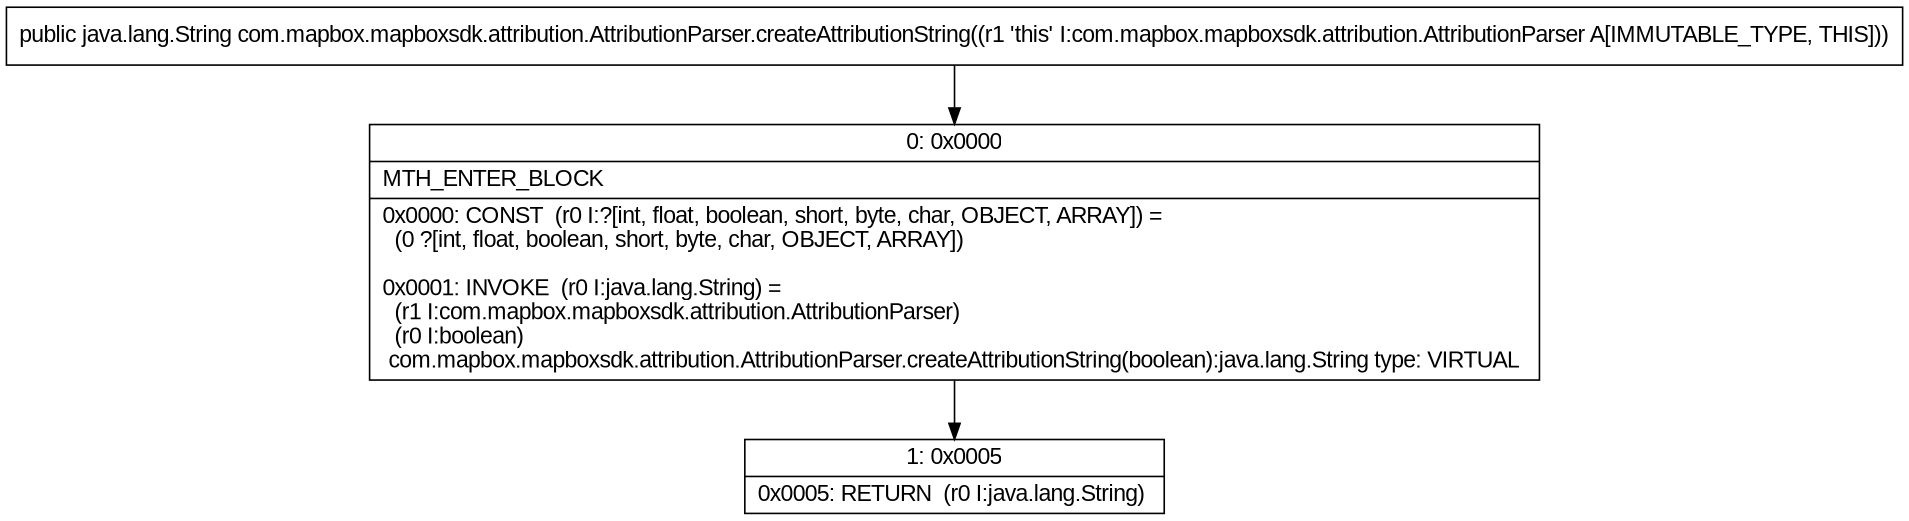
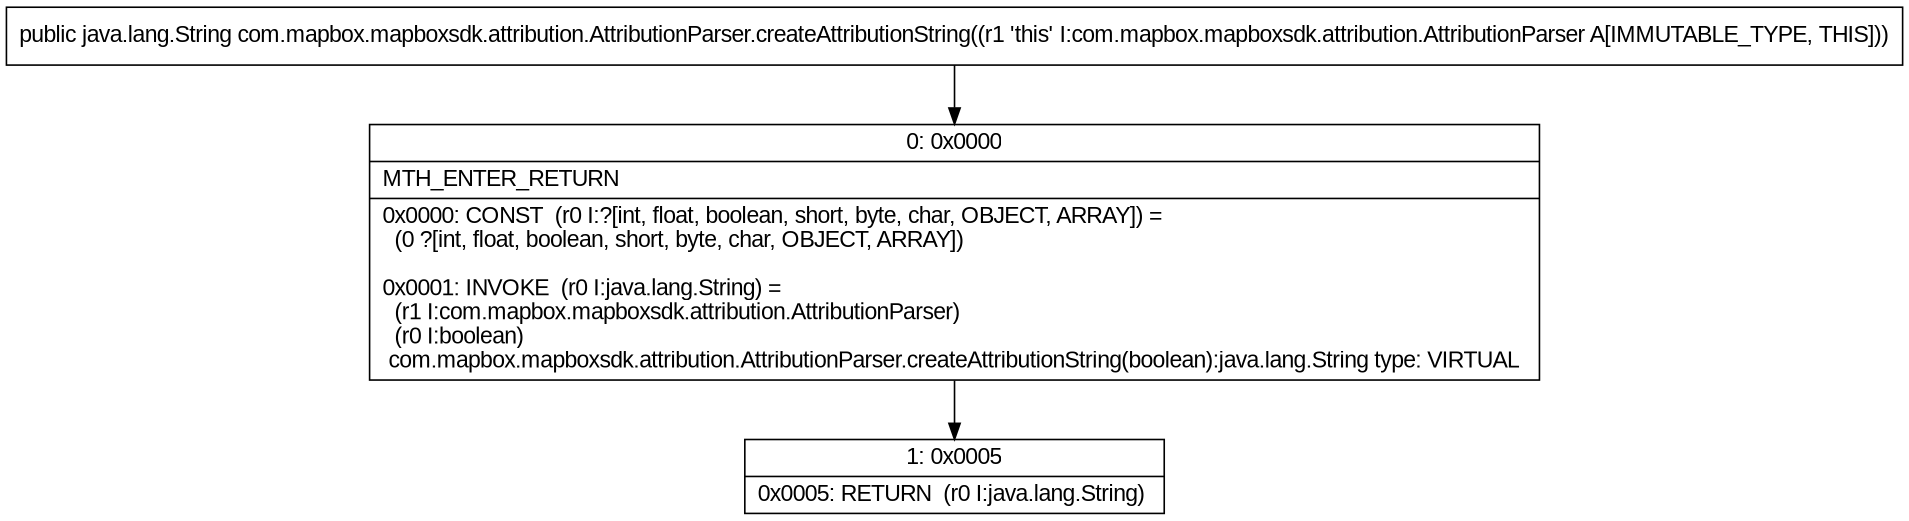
(493, 179) -> (501, 179)
